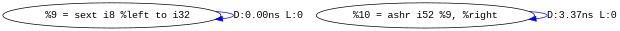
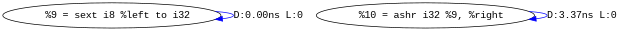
(425, 15) -> (425, 15)
